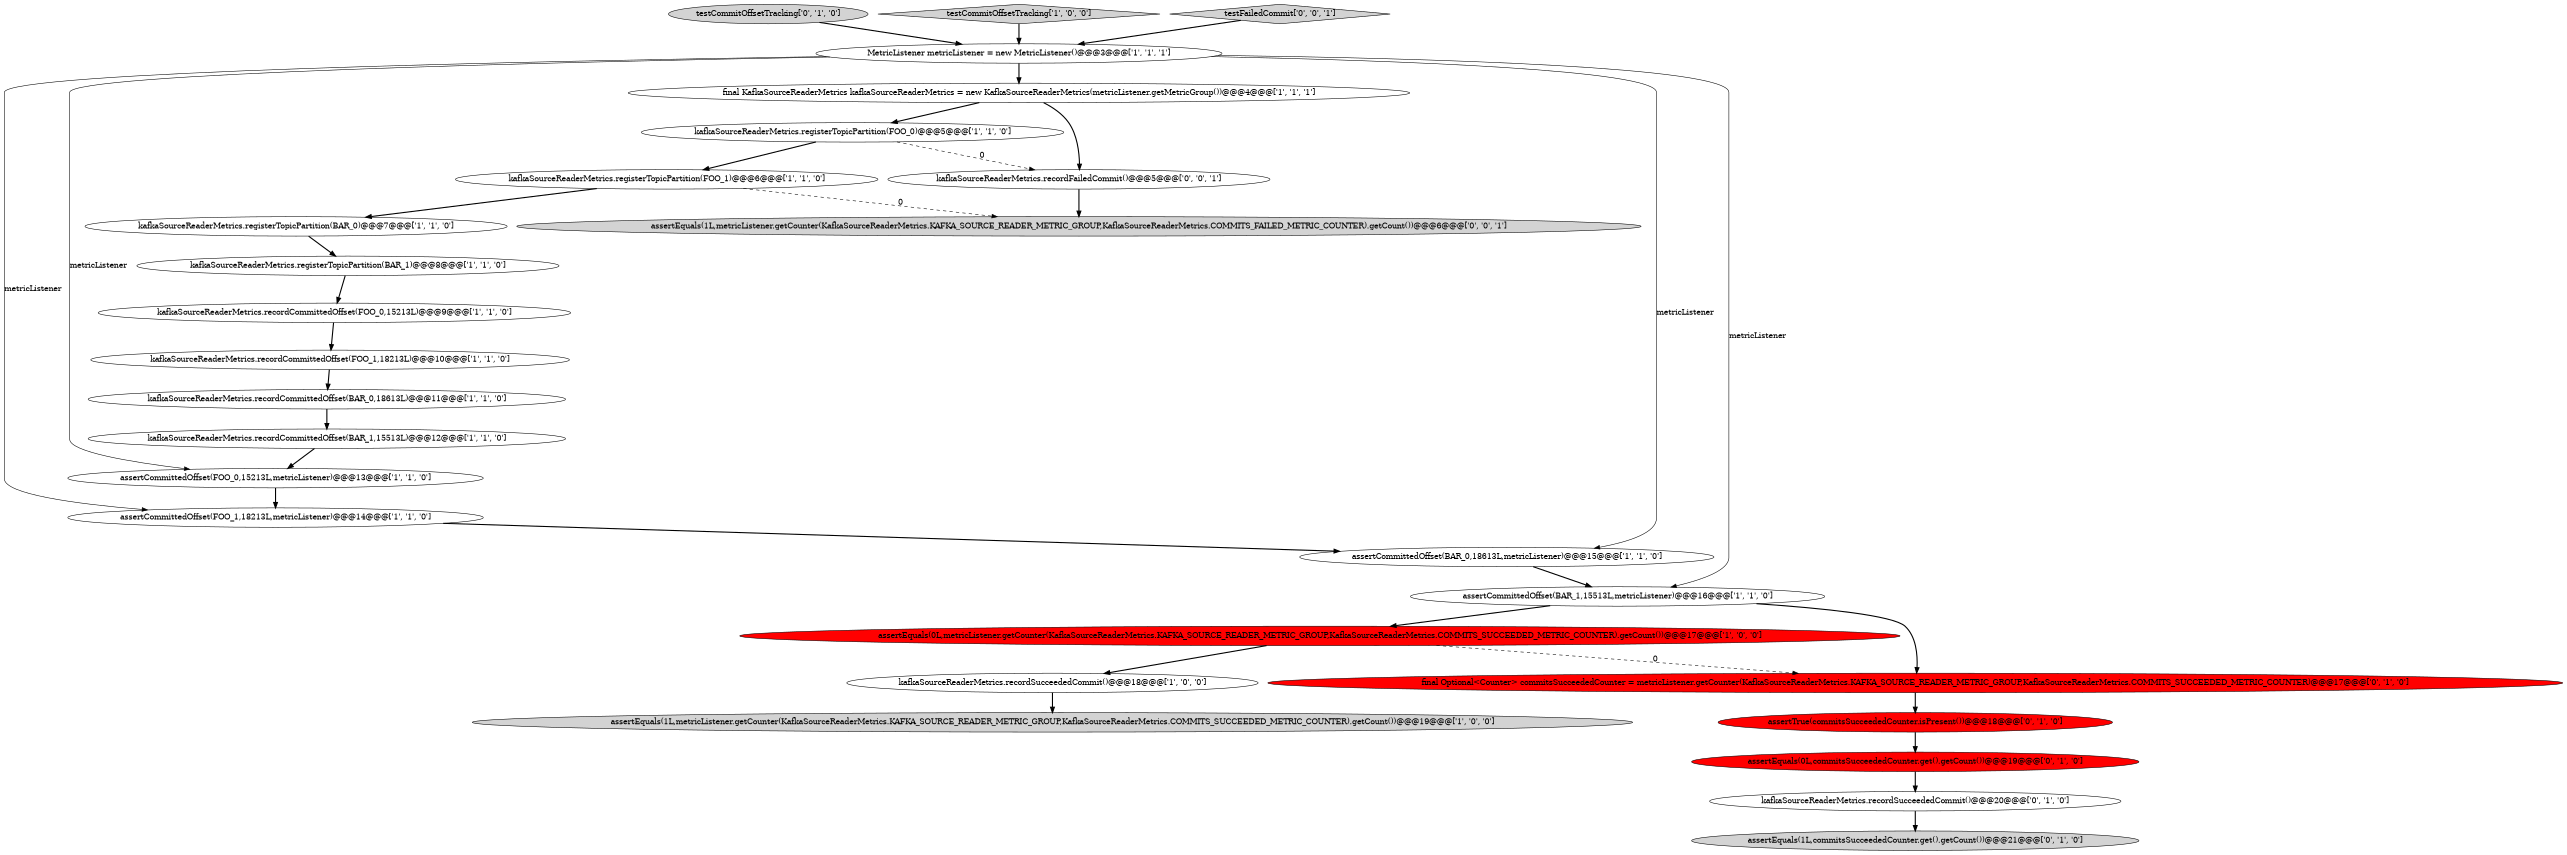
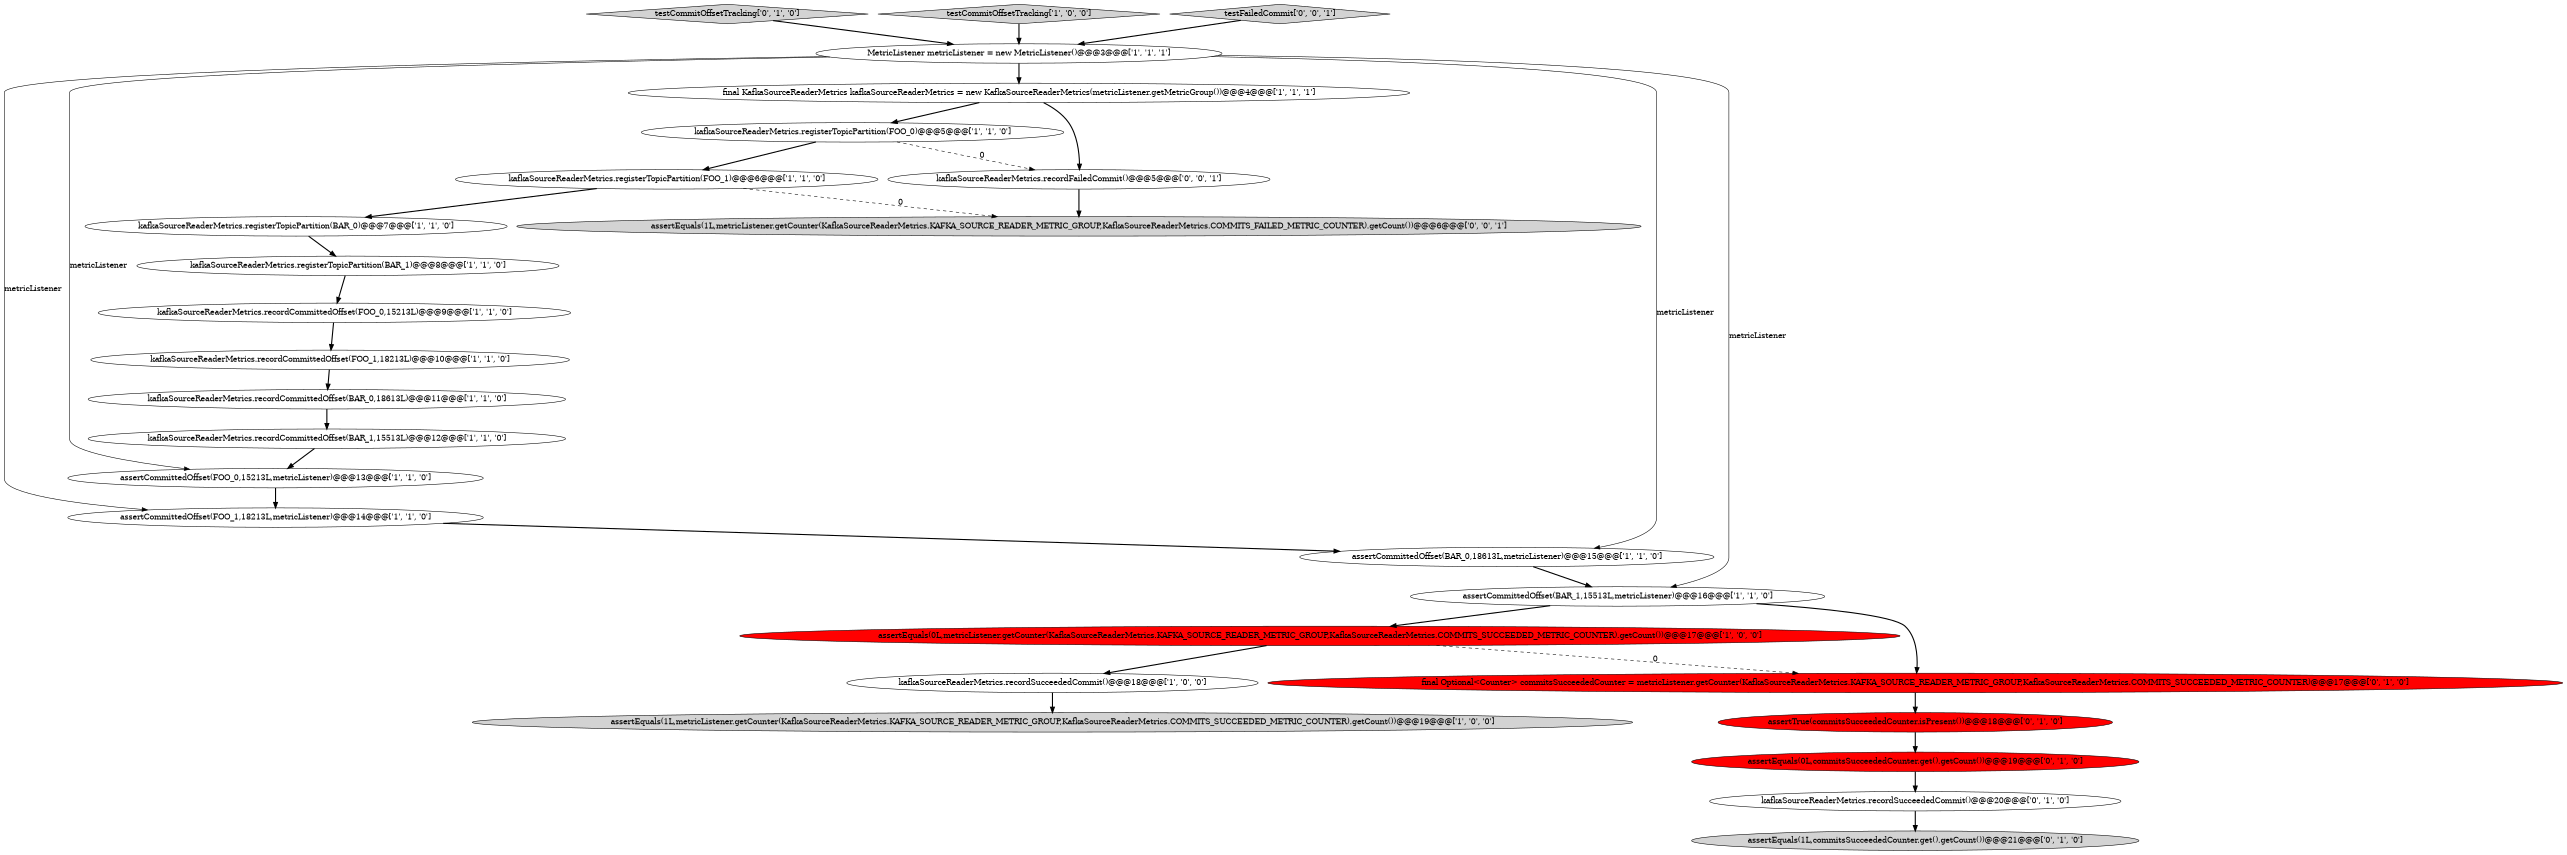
(768, 14) -> (727, 14)
